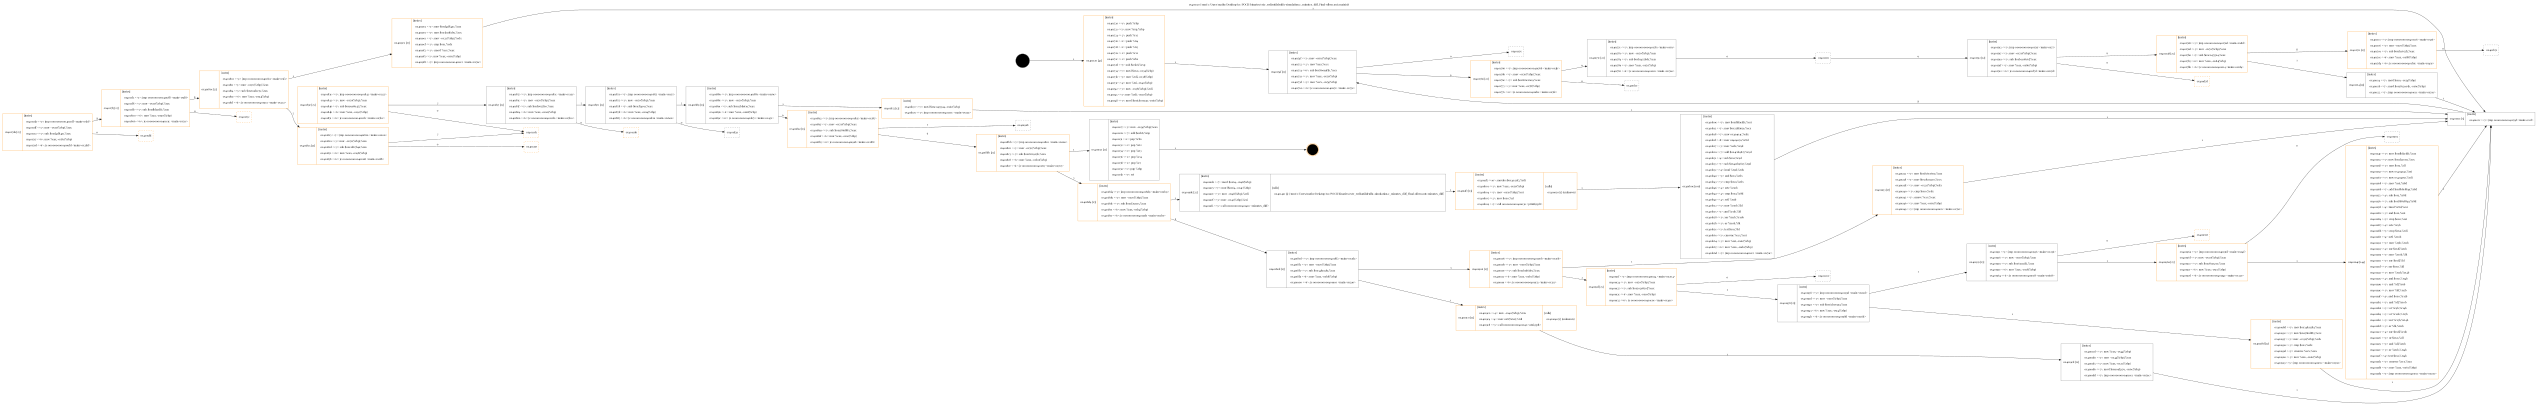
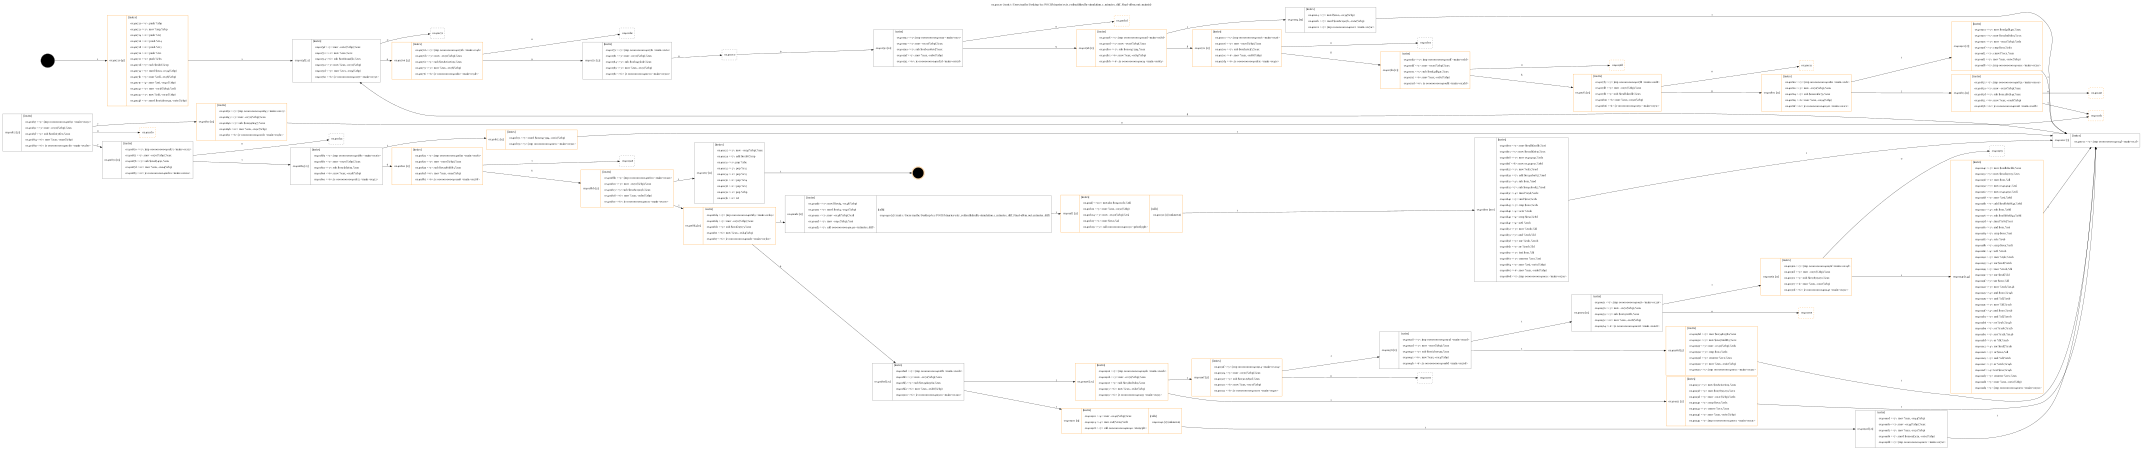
none -> (1330, 59)
(436, 105) -> (144, 123)
